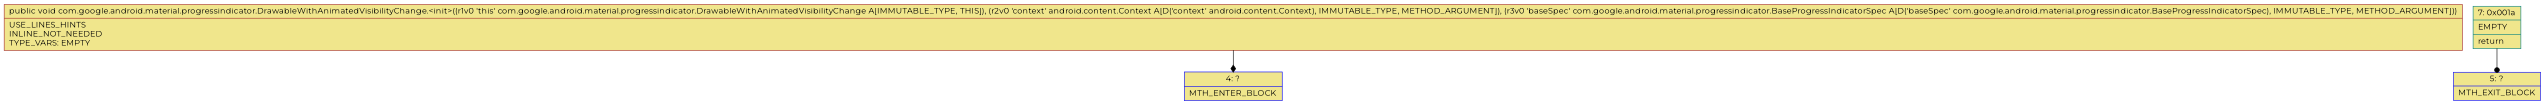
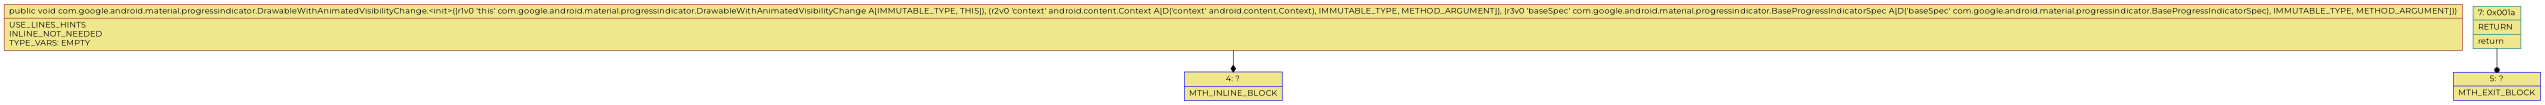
(2493, 27) -> (2495, 27)
(1233, 93) -> (1233, 93)
